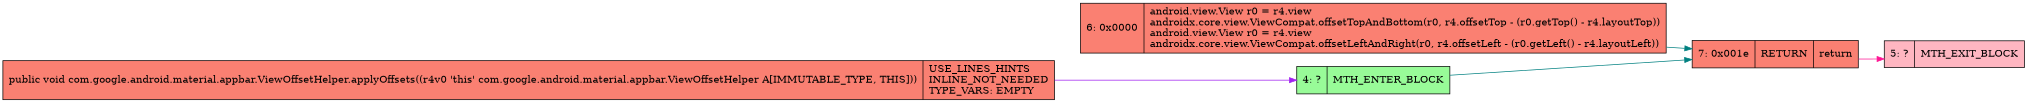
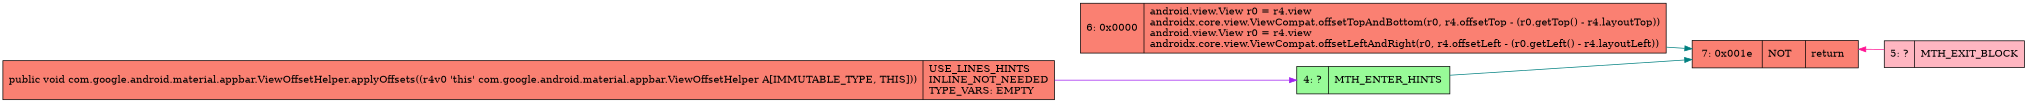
(1784, 54) -> (1780, 54)
(1868, 59) -> (1875, 49)
(1388, 80) -> (1388, 80)
